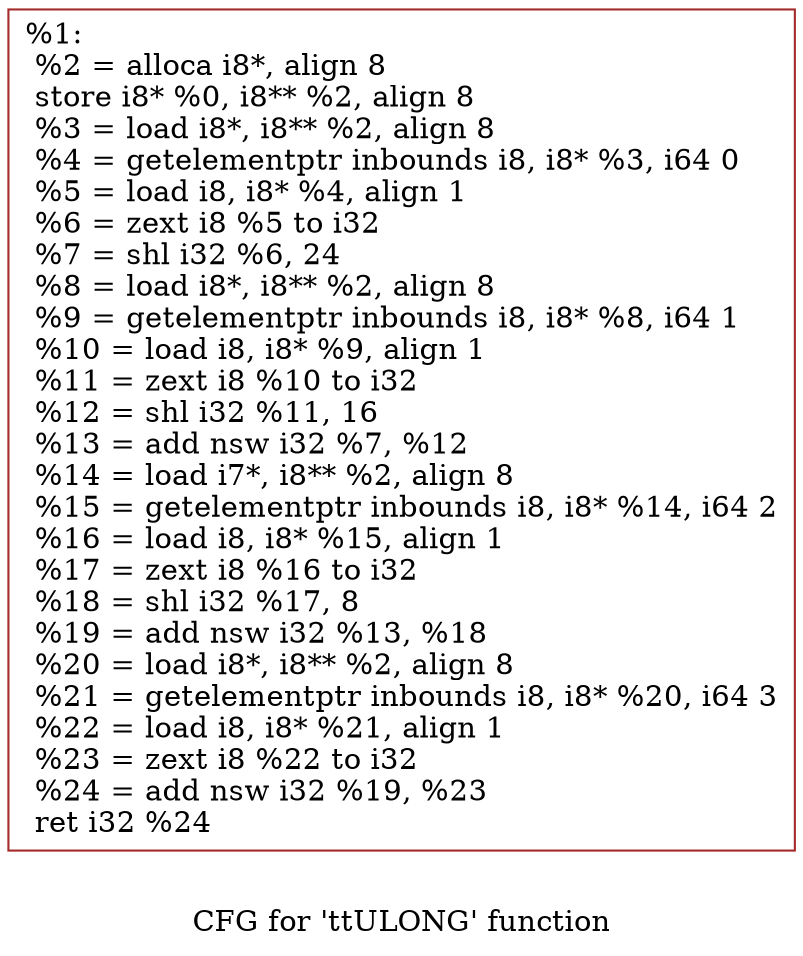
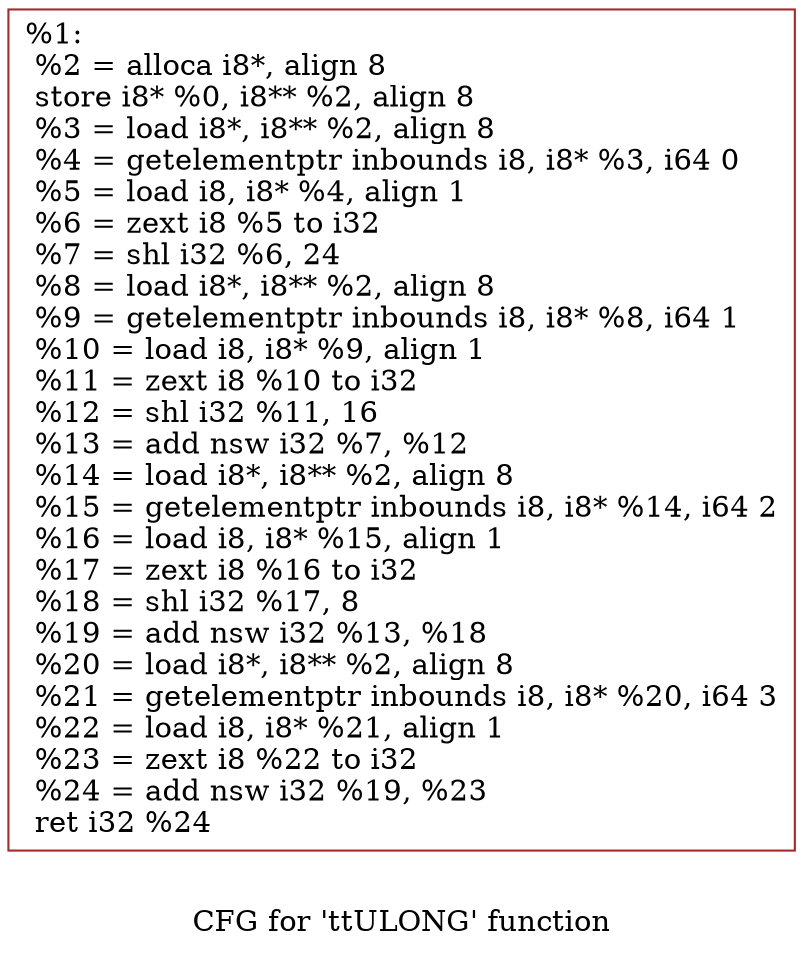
(270, 476) -> (270, 476)
